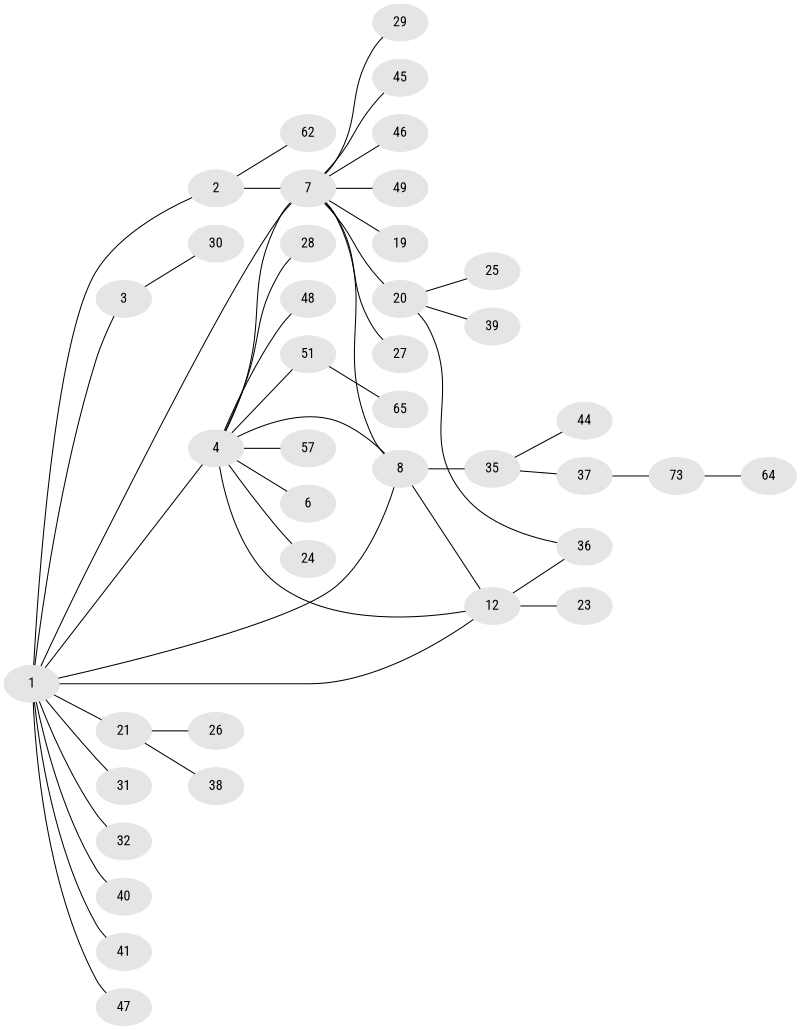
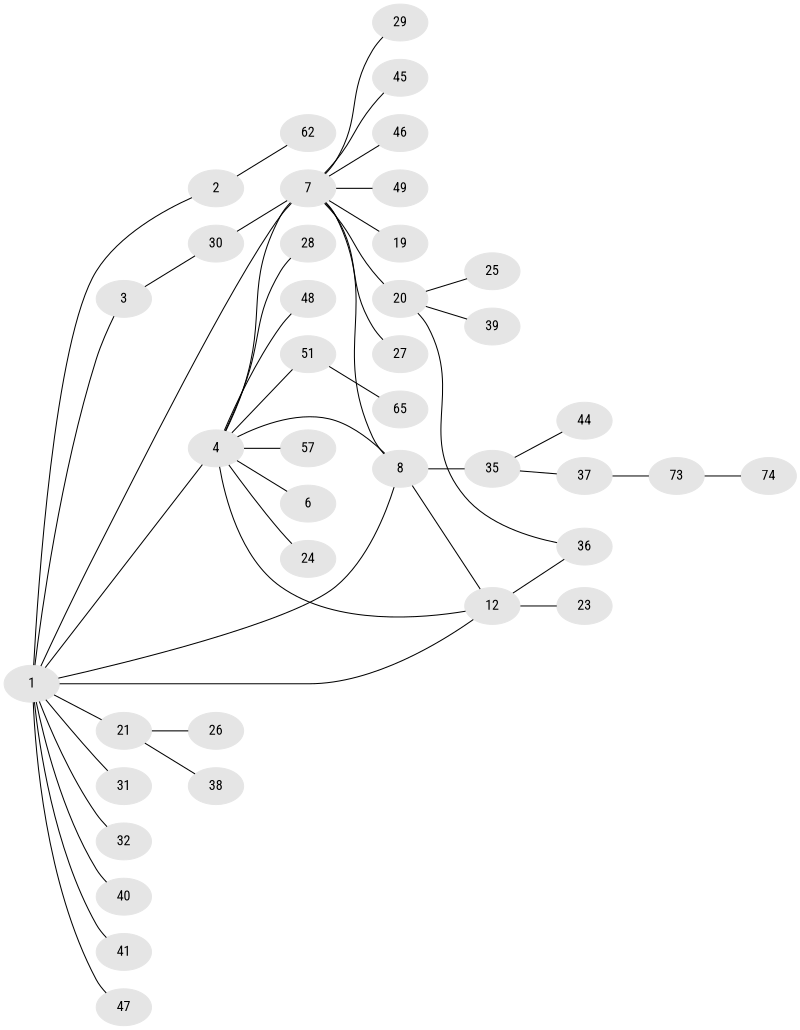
(262, 188) -> (262, 216)
(769, 476) -> (769, 476)
